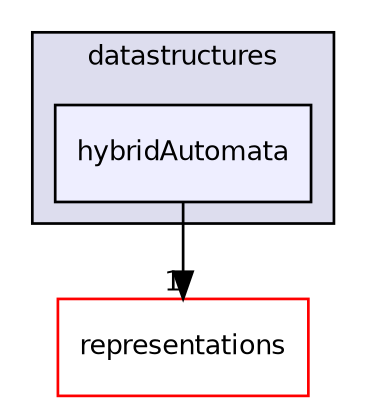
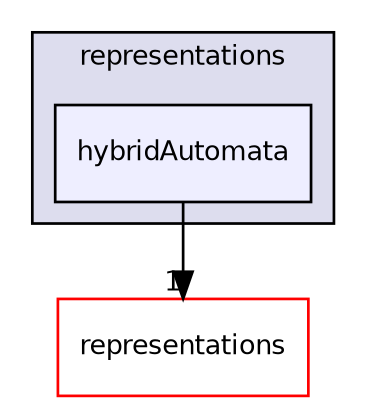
(183, 58) -> (183, 58)
